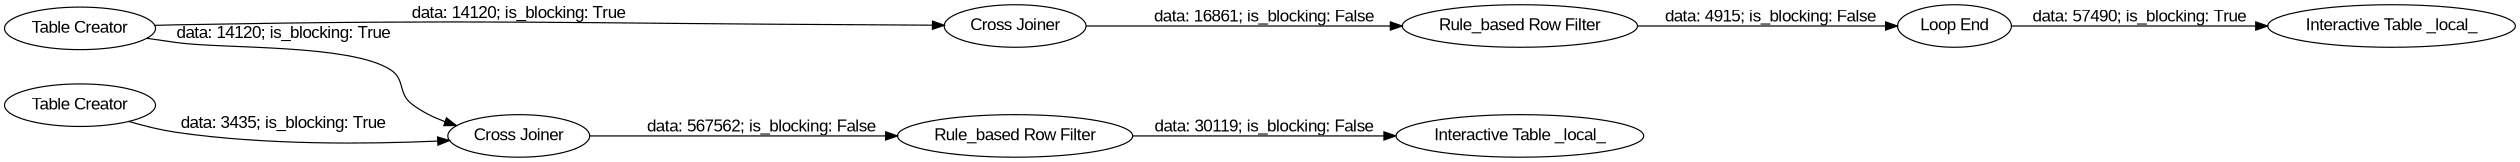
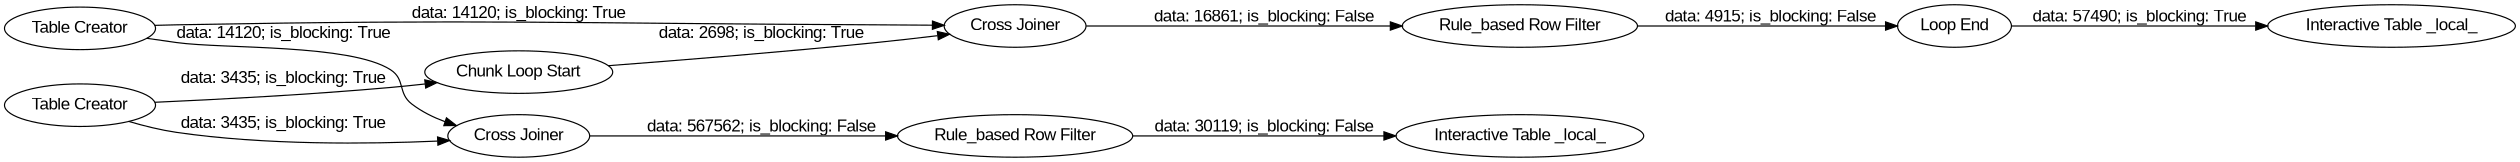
none -> (519, 72)
